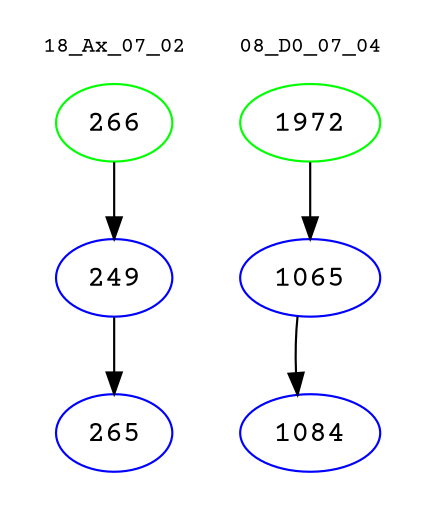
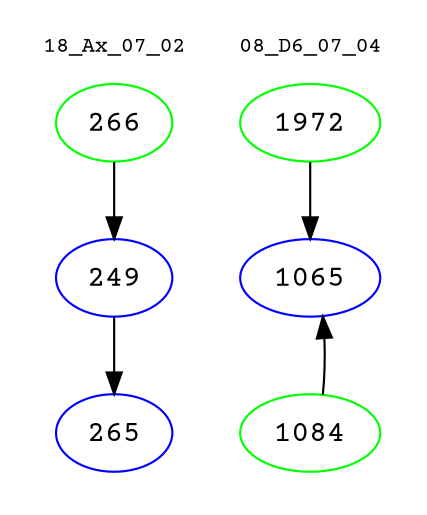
(311, 46) -> (311, 46)
(296, 345) -> (325, 367)
(310, 433) -> (310, 433)
